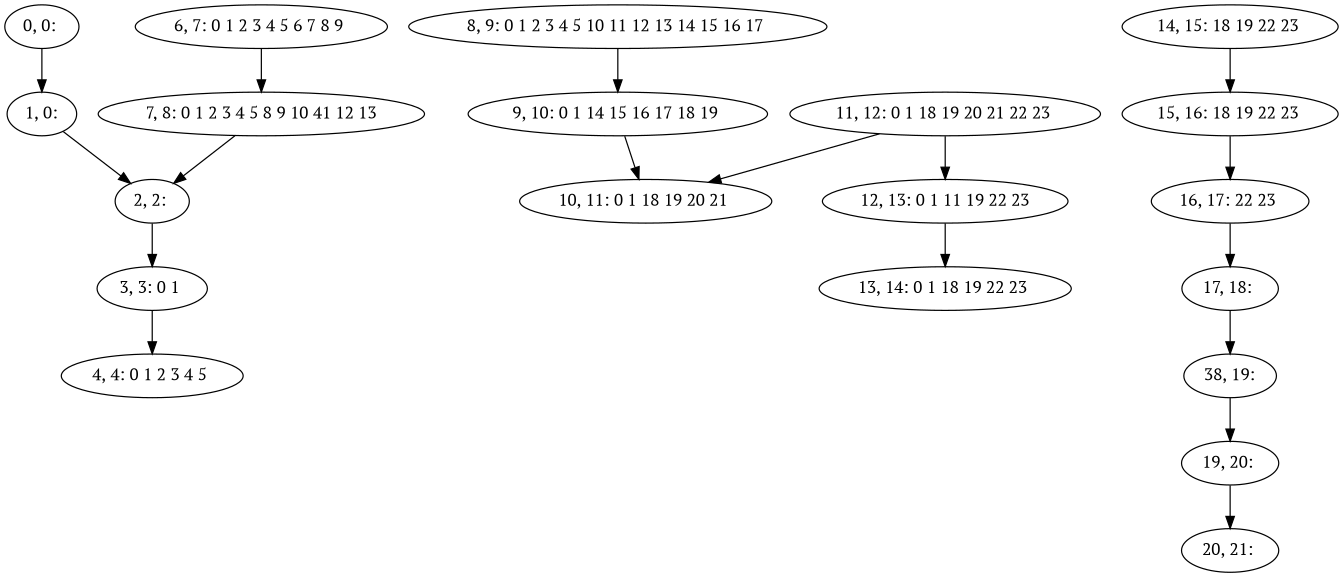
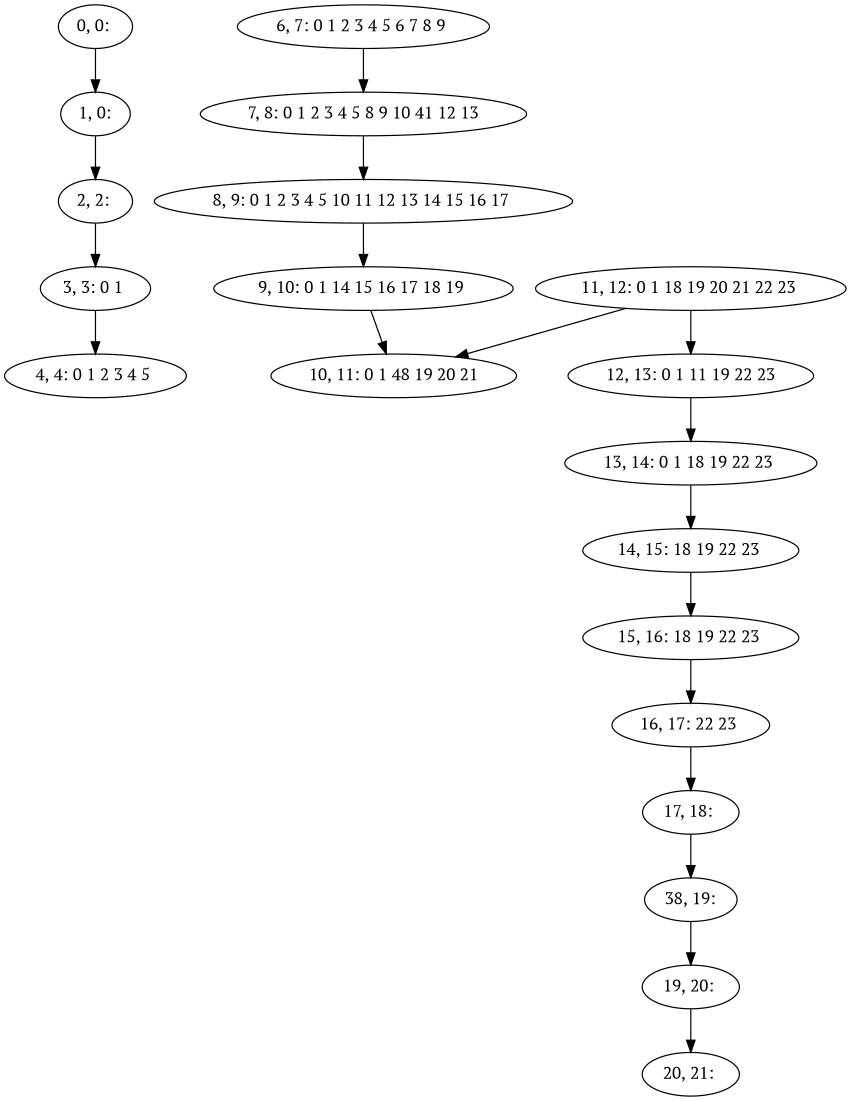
(209, 156) -> (363, 152)
(646, 201) -> (394, 376)
none -> (691, 501)
